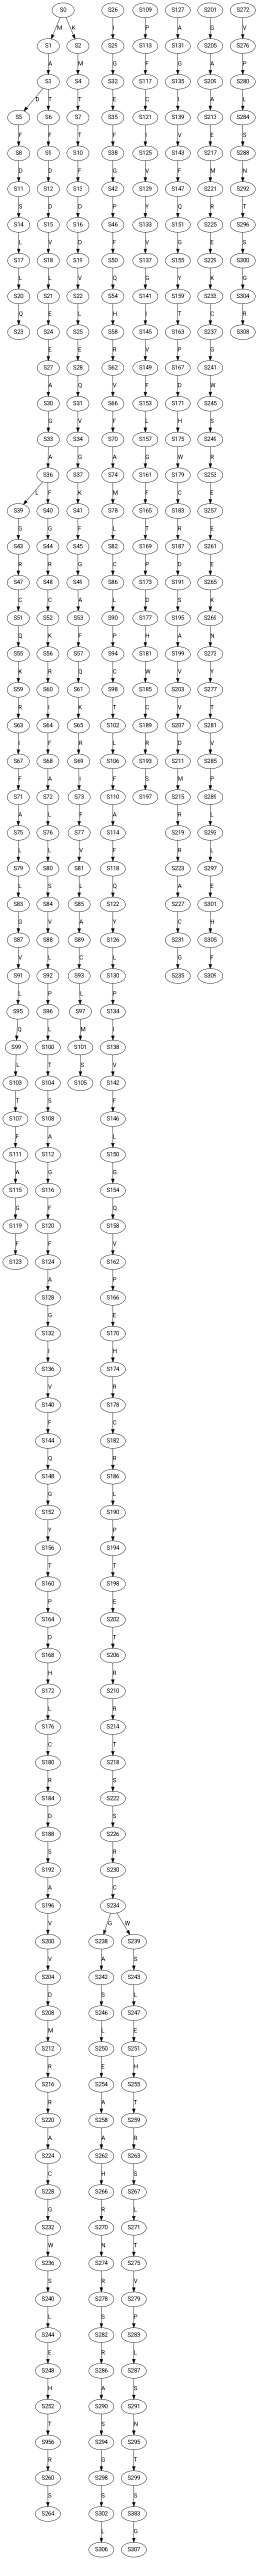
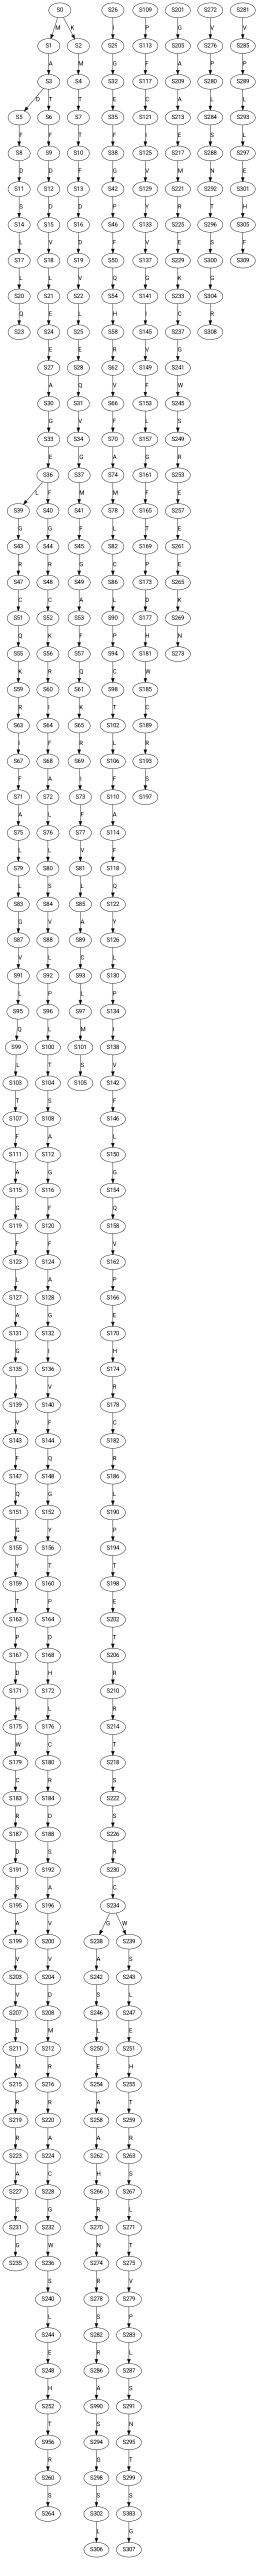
(50, 457) -> (51, 457)
(80, 493) -> (82, 493)
(210, 690) -> none
none -> (15, 1278)
(101, 2407) -> (96, 2407)
